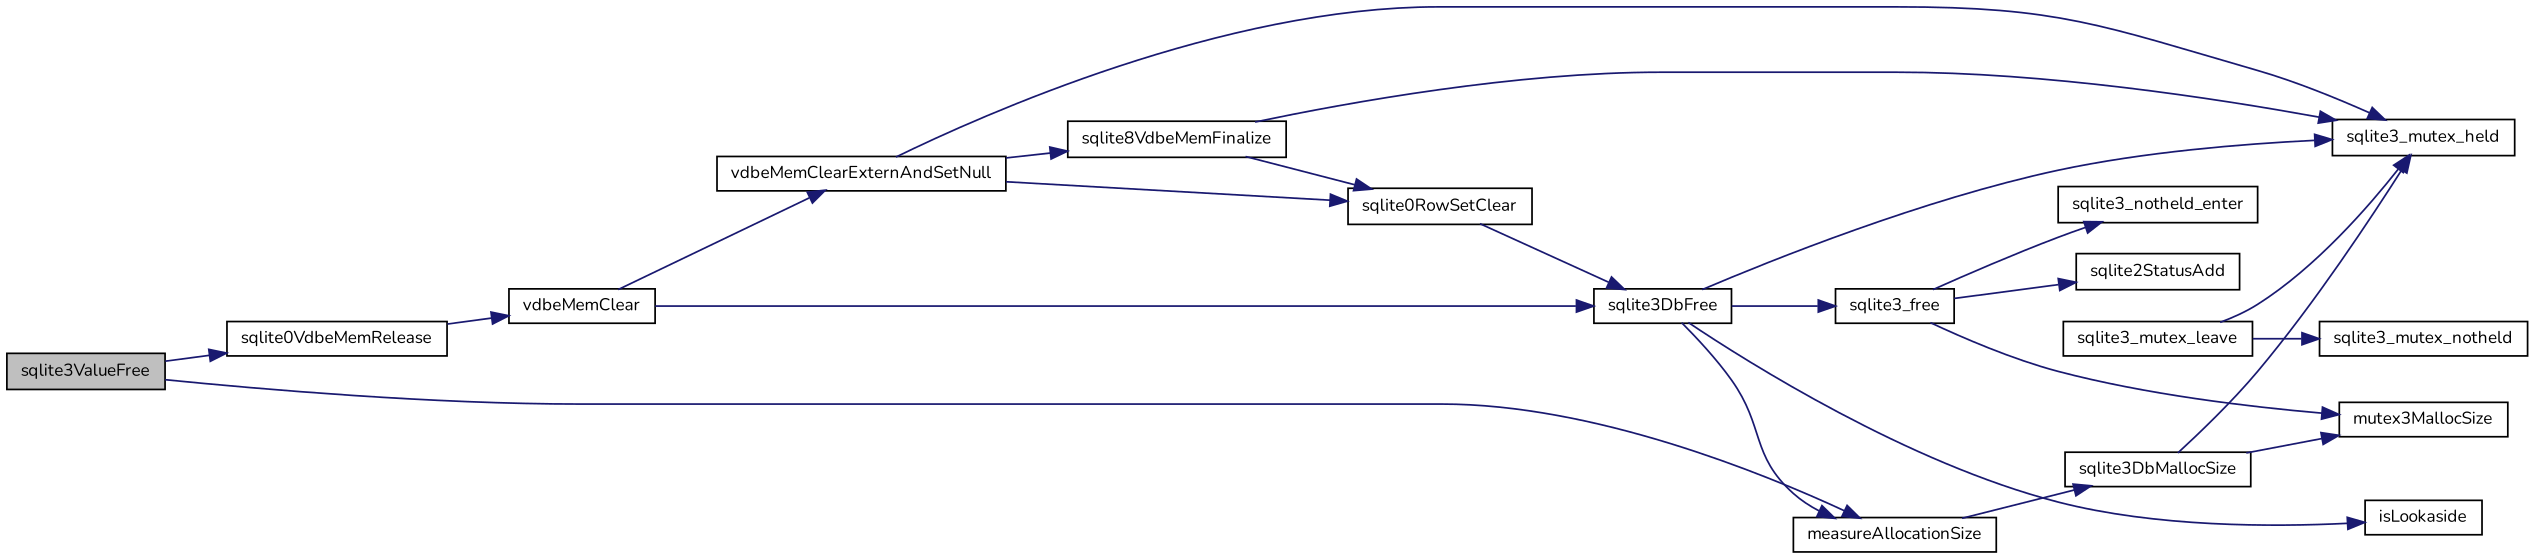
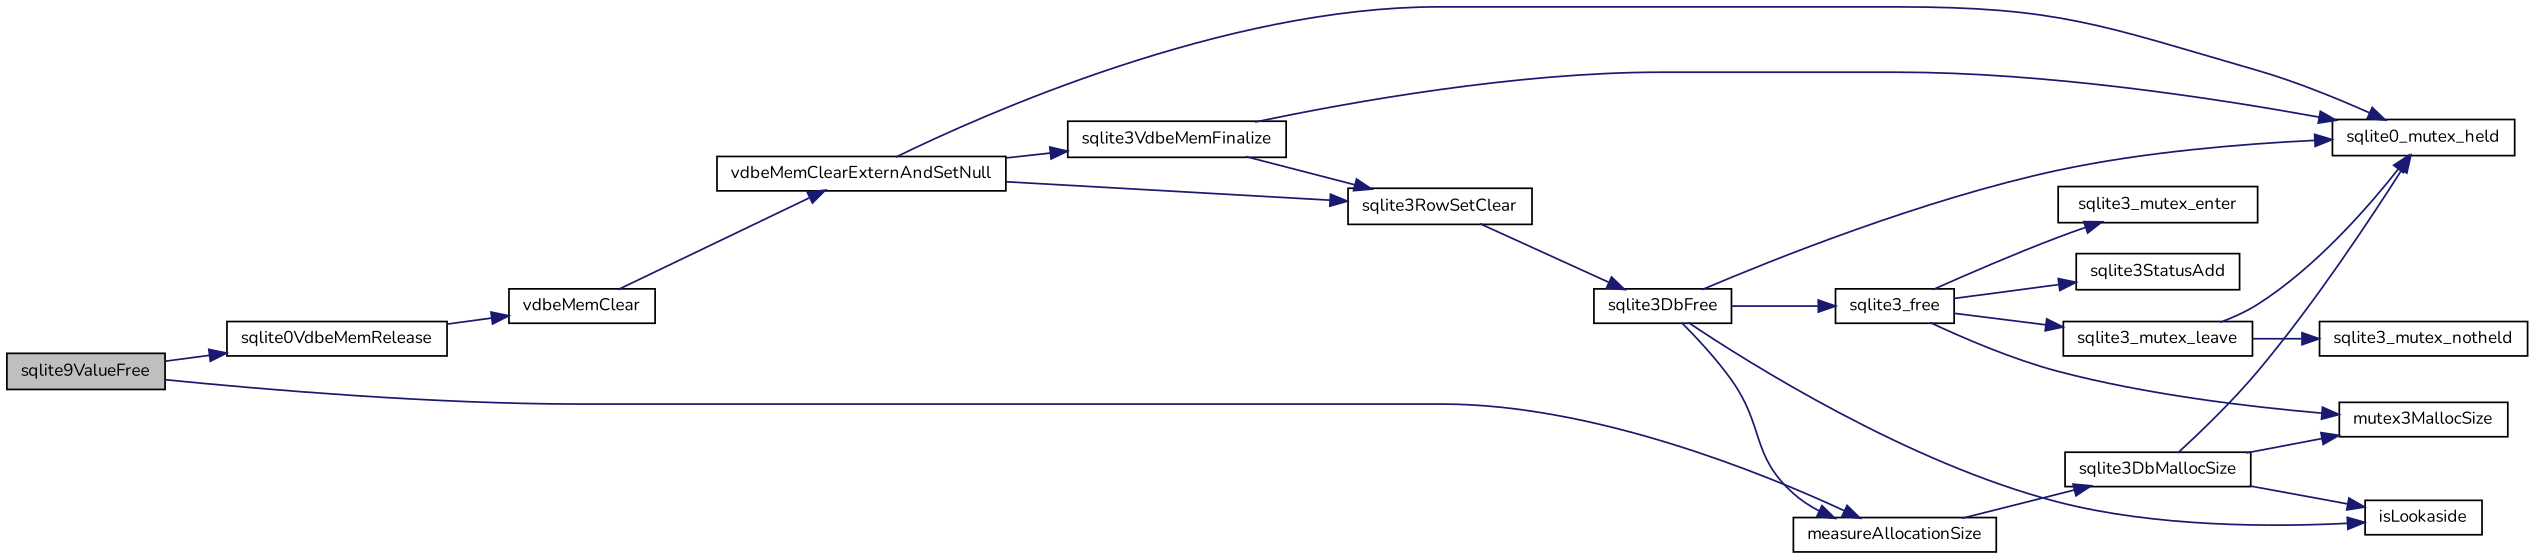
(2424, 138) -> (2424, 138)
(1177, 139) -> (1177, 139)
(2158, 205) -> (2158, 205)
(1440, 206) -> (1440, 206)
(2158, 272) -> (2158, 272)
(1116, 306) -> none
none -> (2000, 319)
(86, 371) -> (86, 371)
none -> (2298, 495)
